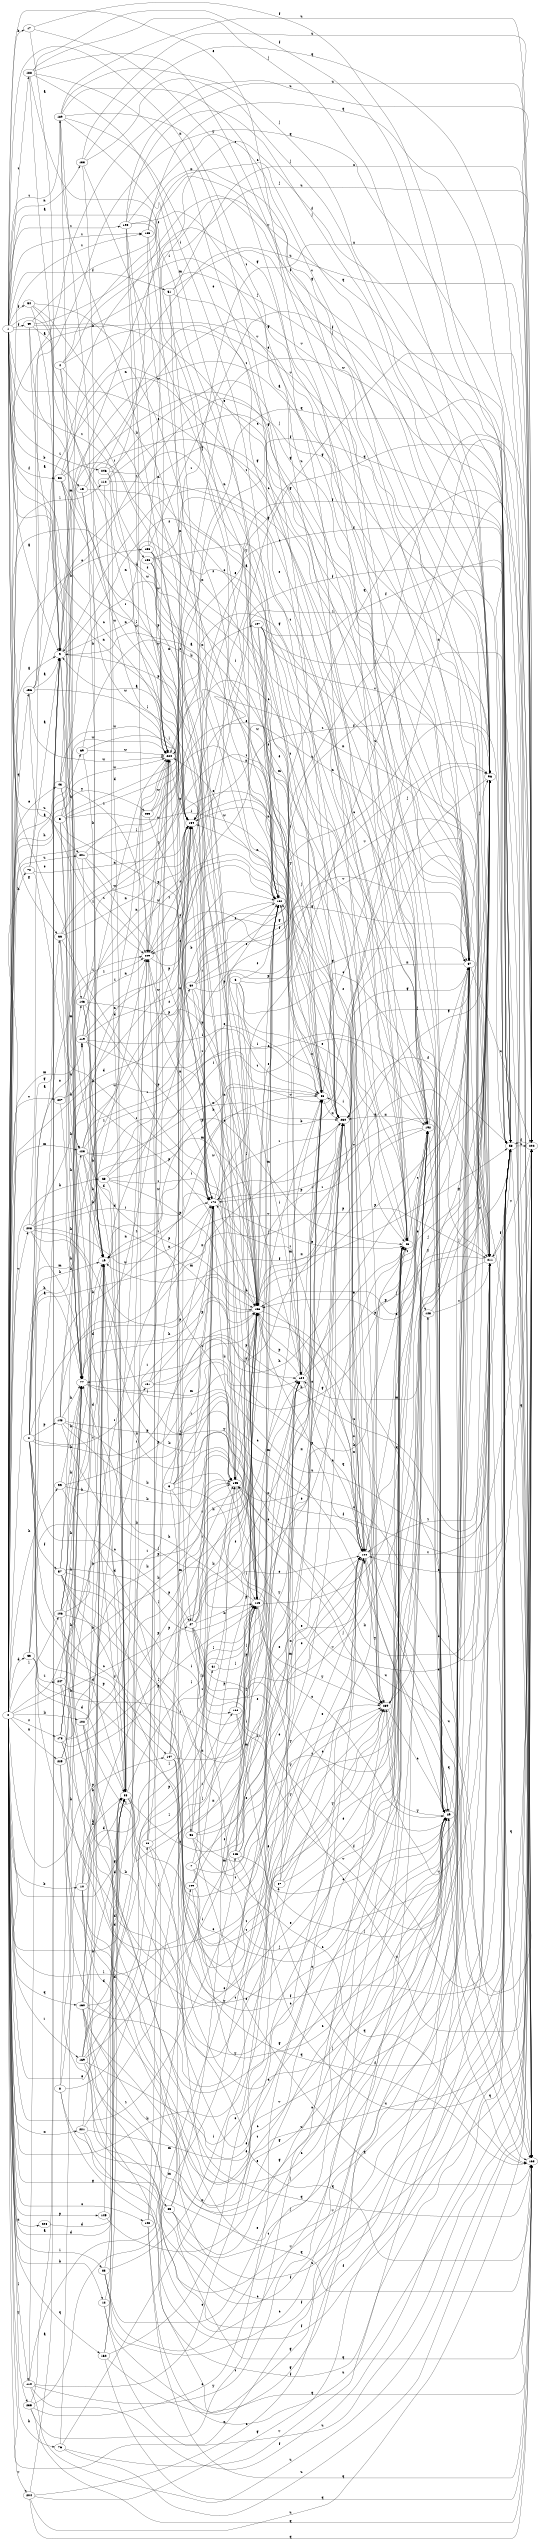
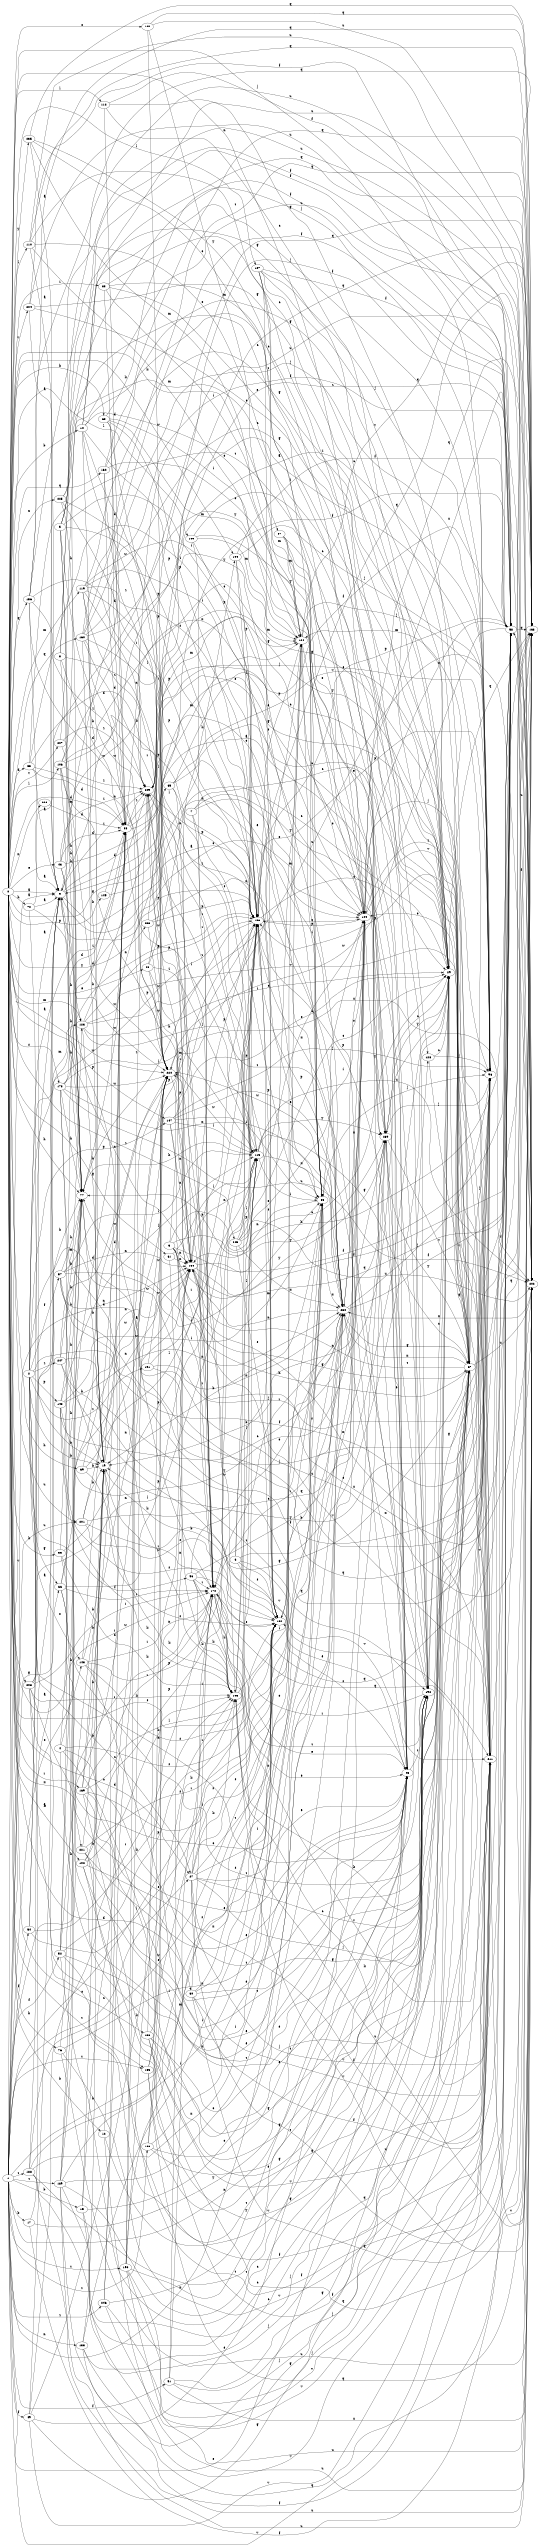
none -> (478, 280)
(197, 1107) -> (262, 1129)
(164, 1334) -> (180, 1261)
